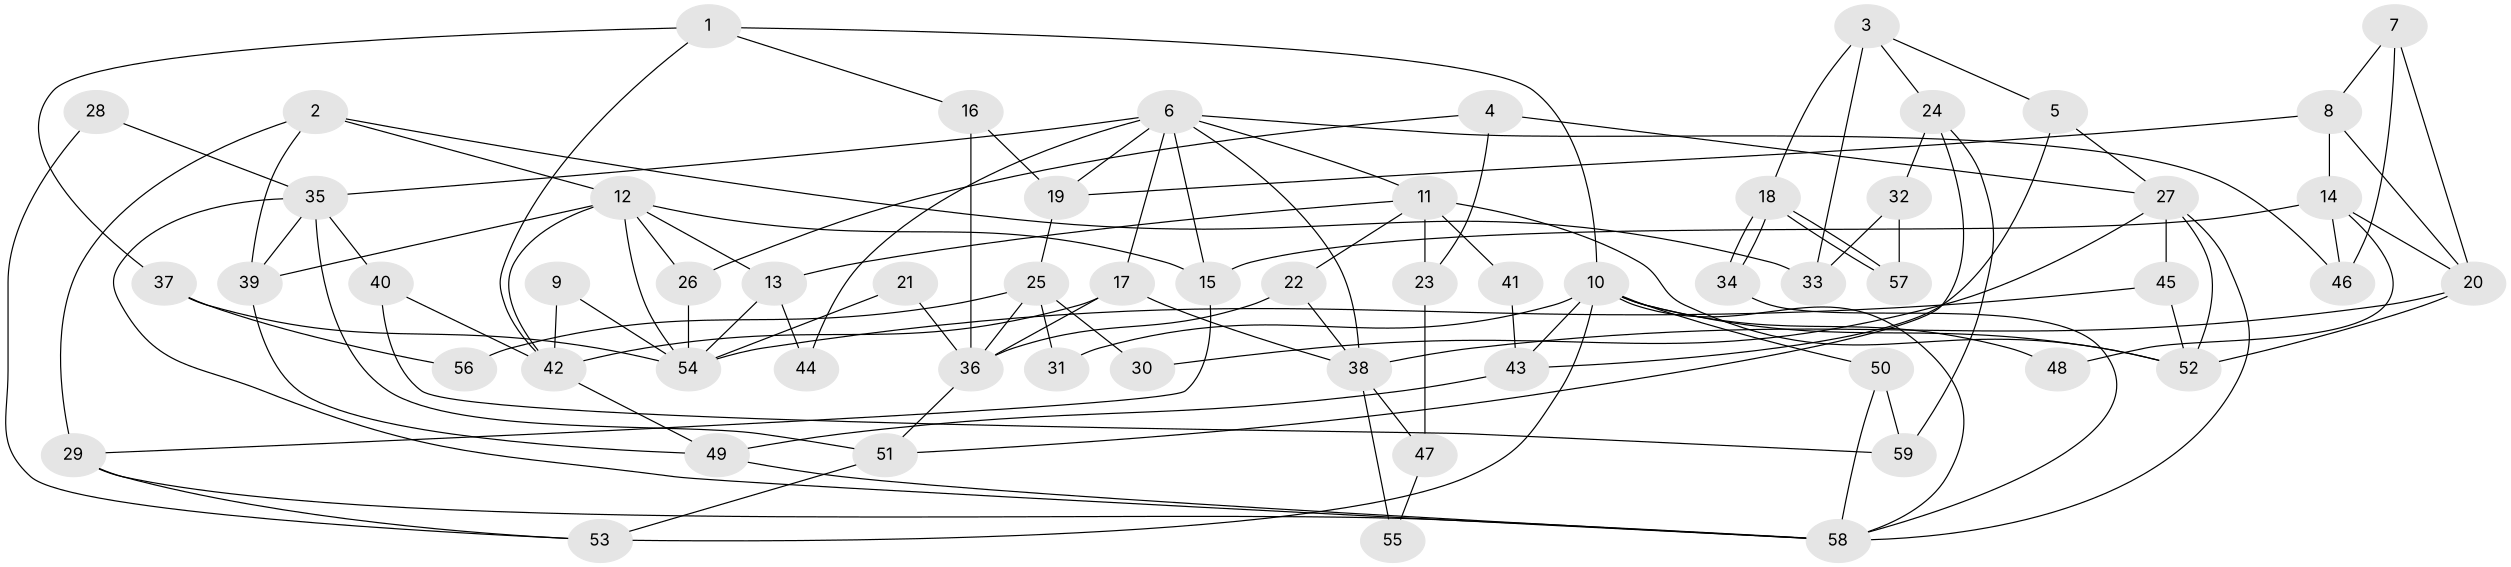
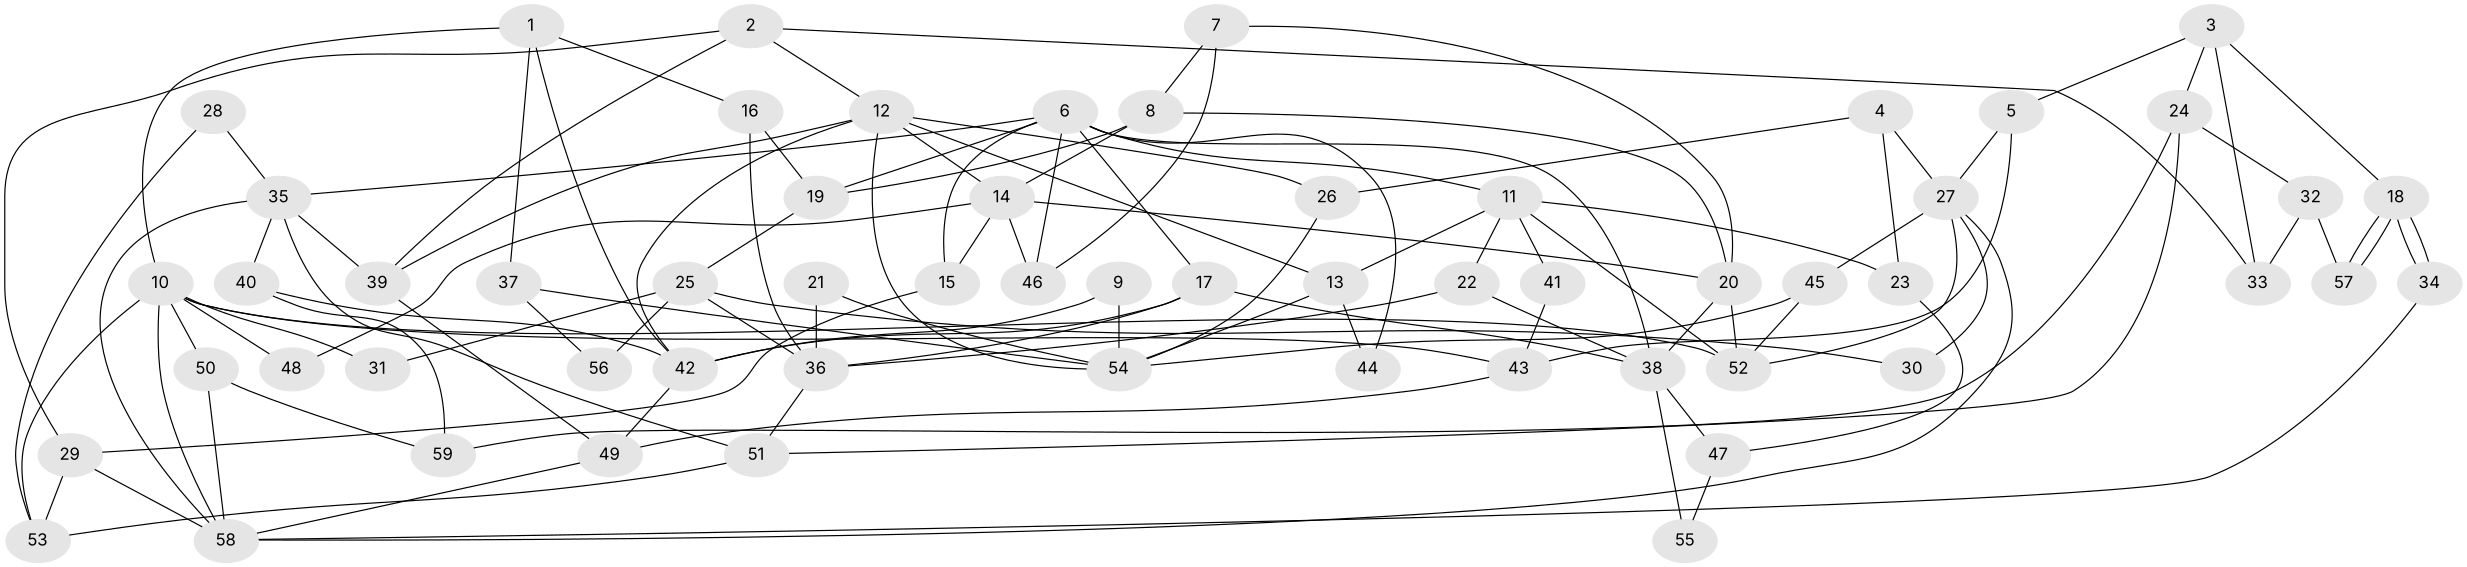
(919, 232) -> (934, 149)
